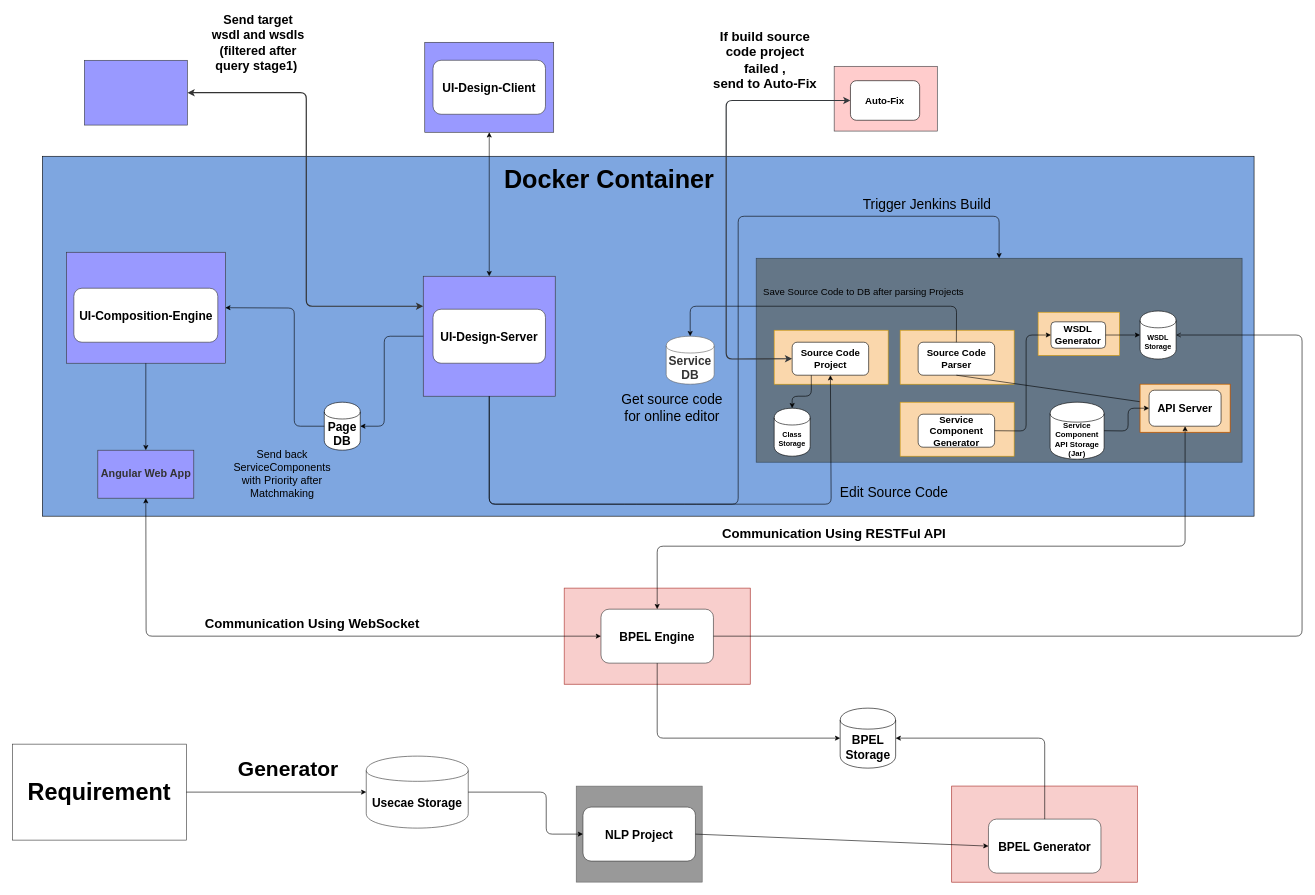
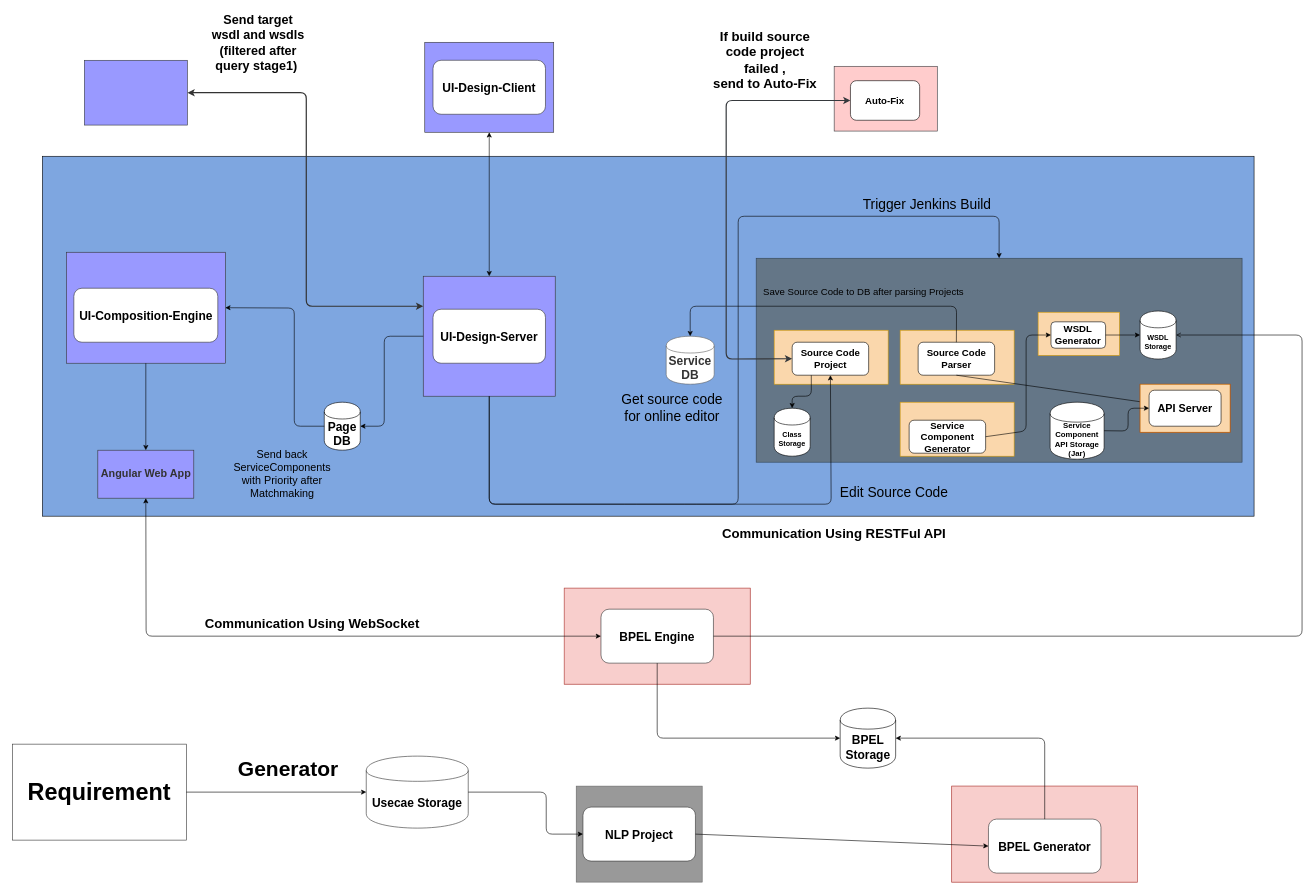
(609, 180) -> none
(957, 431) -> (948, 437)
(659, 548) -> none
